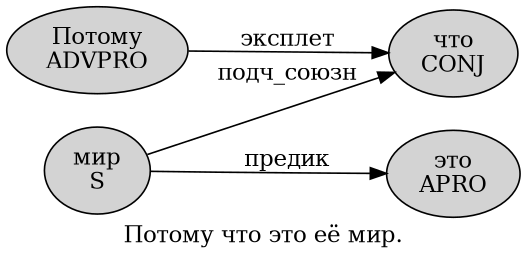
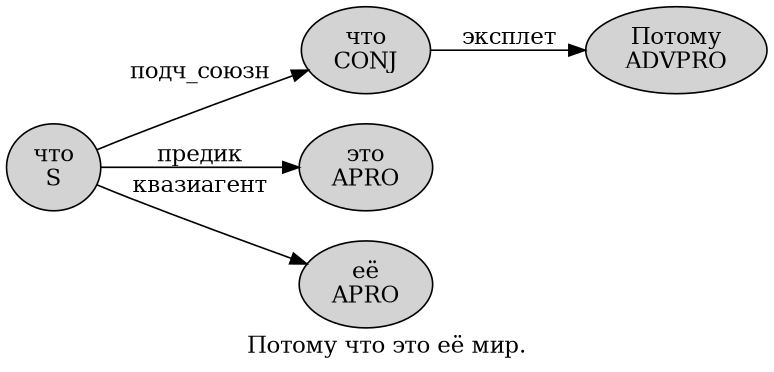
(280, 52) -> (499, 50)
(97, 171) -> (54, 167)
none -> (366, 284)
